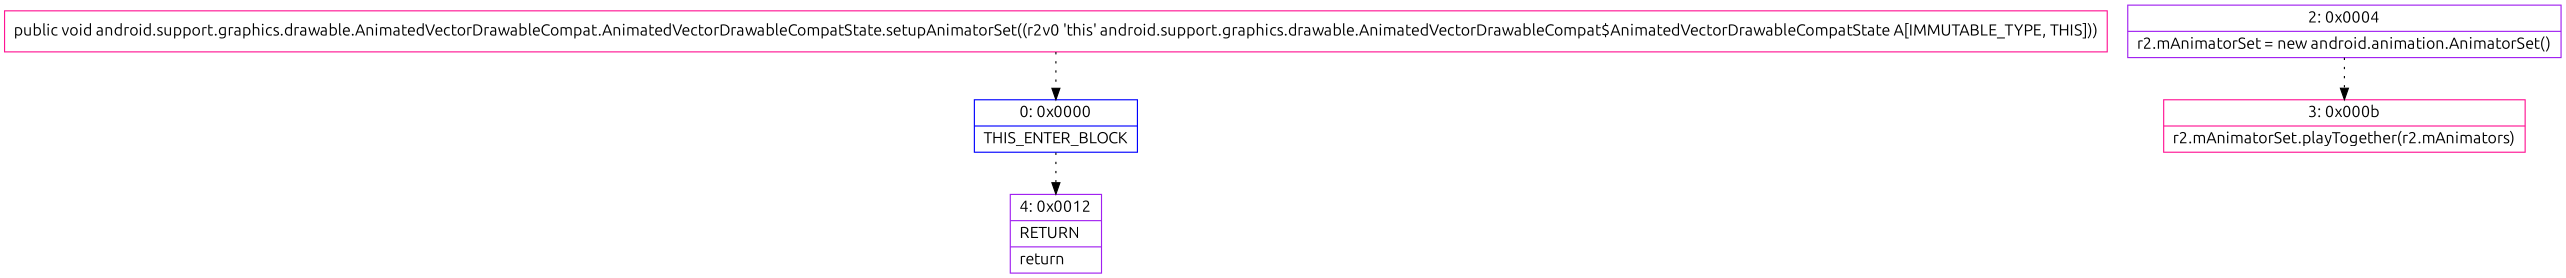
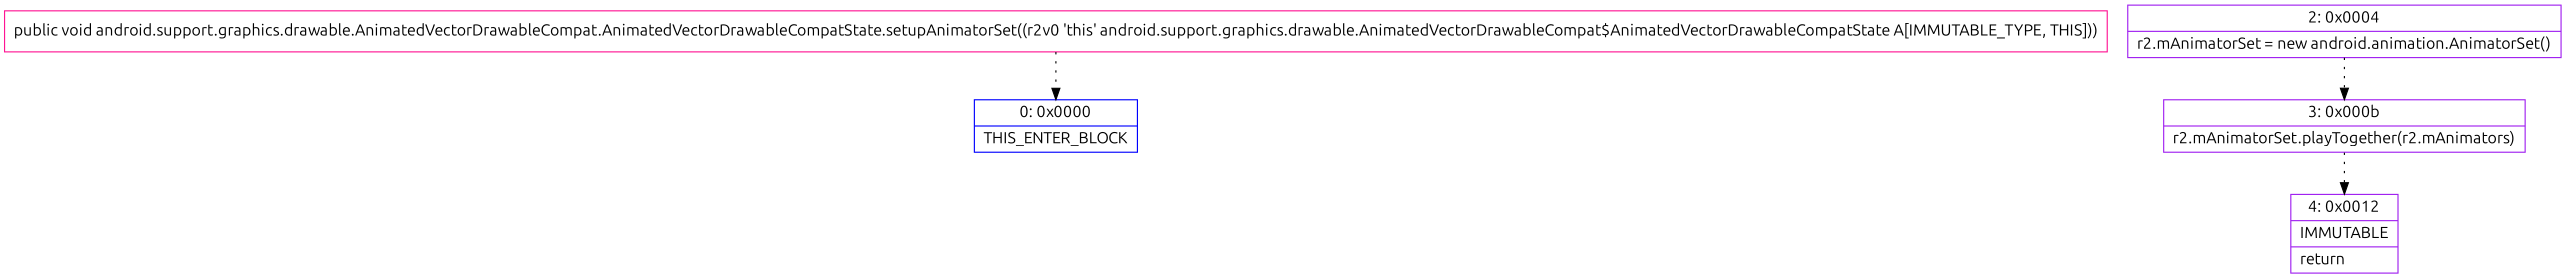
(2344, 126) -> (2344, 126)
(1056, 168) -> (2344, 168)
(1050, 233) -> (2344, 233)
